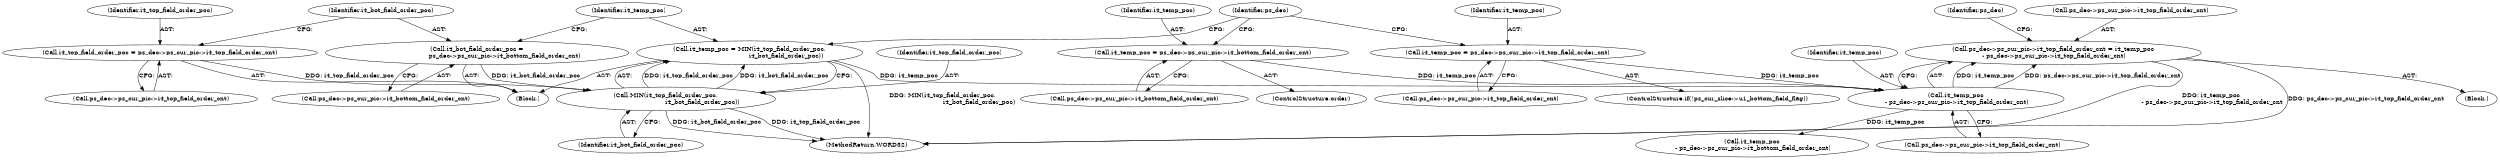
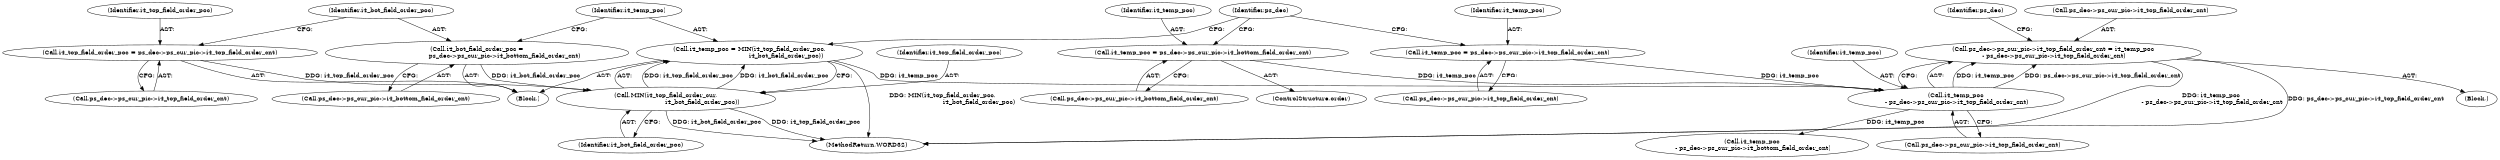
(666, 99) -> (666, 99)
(1717, 99) -> none
